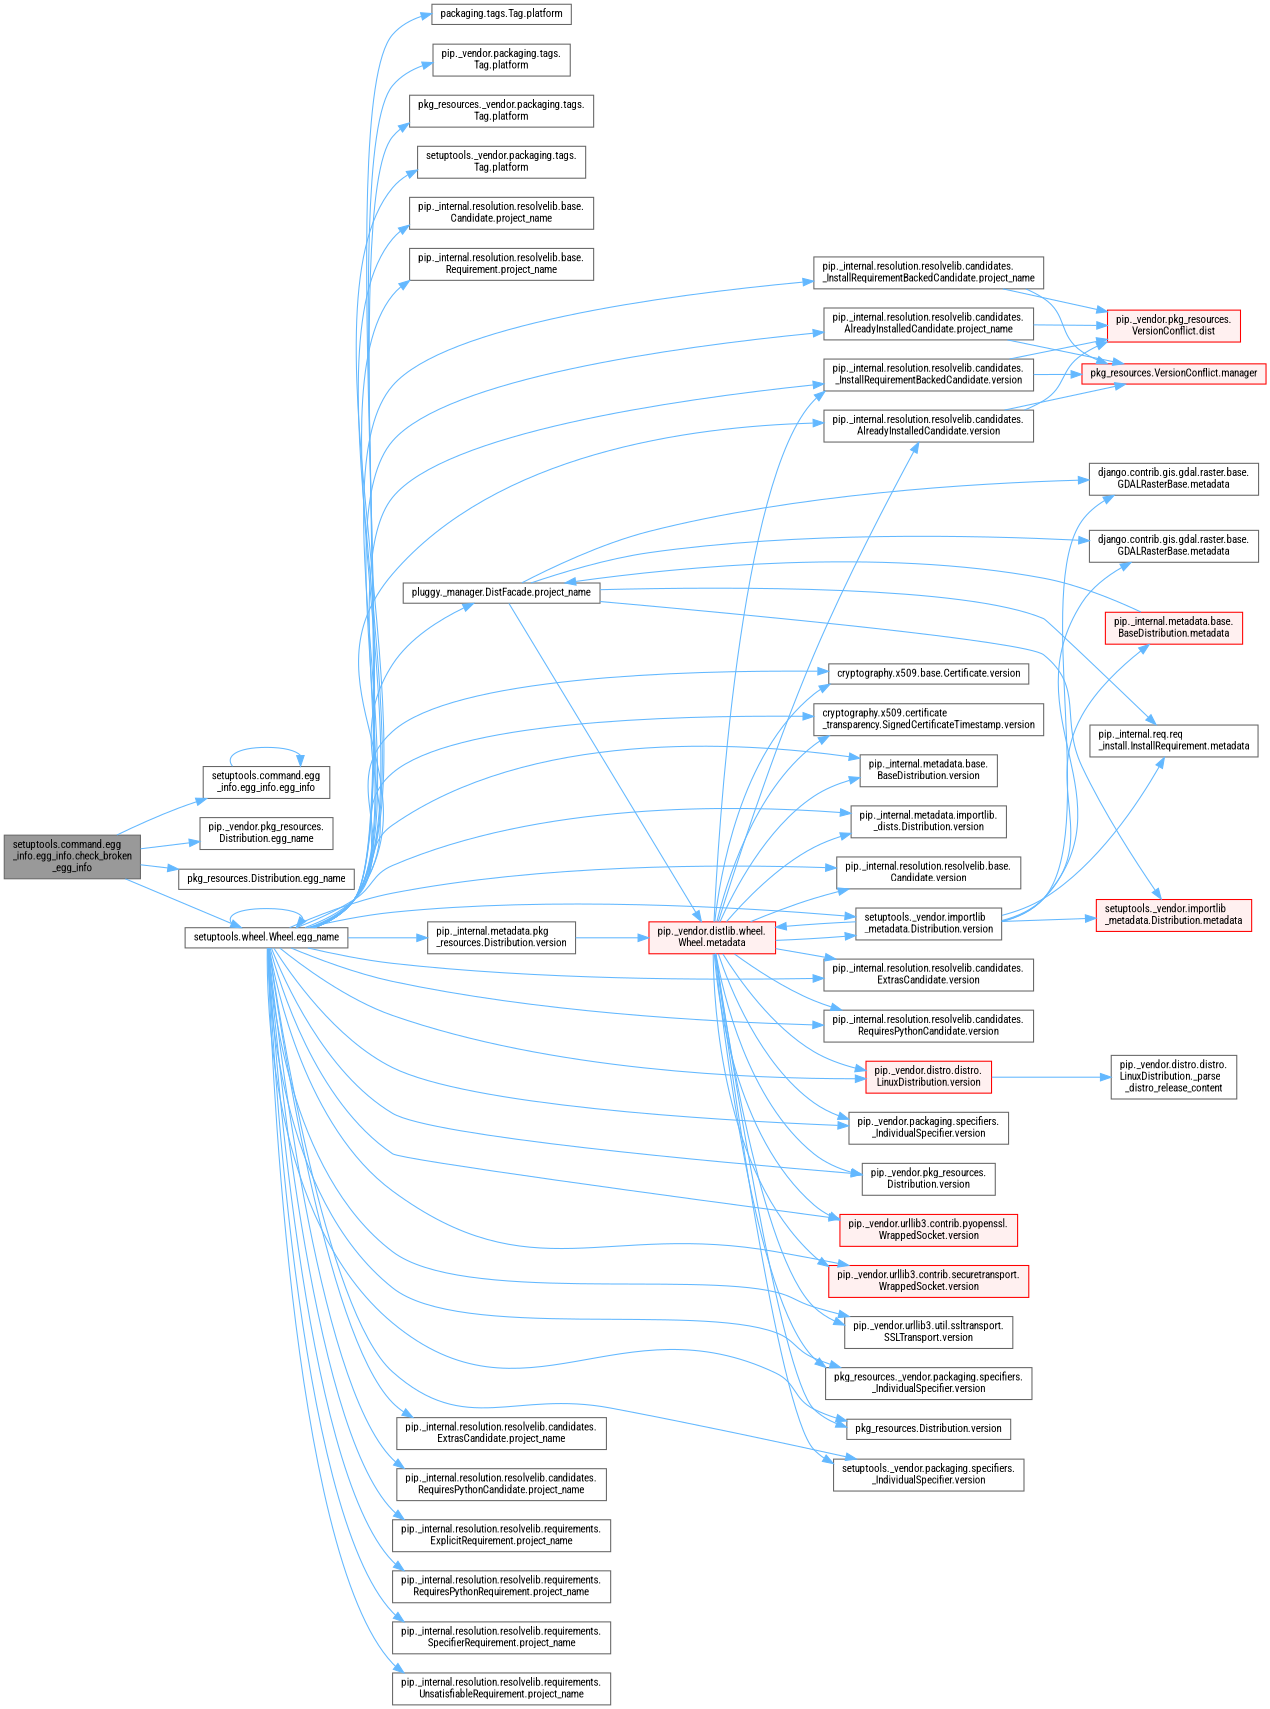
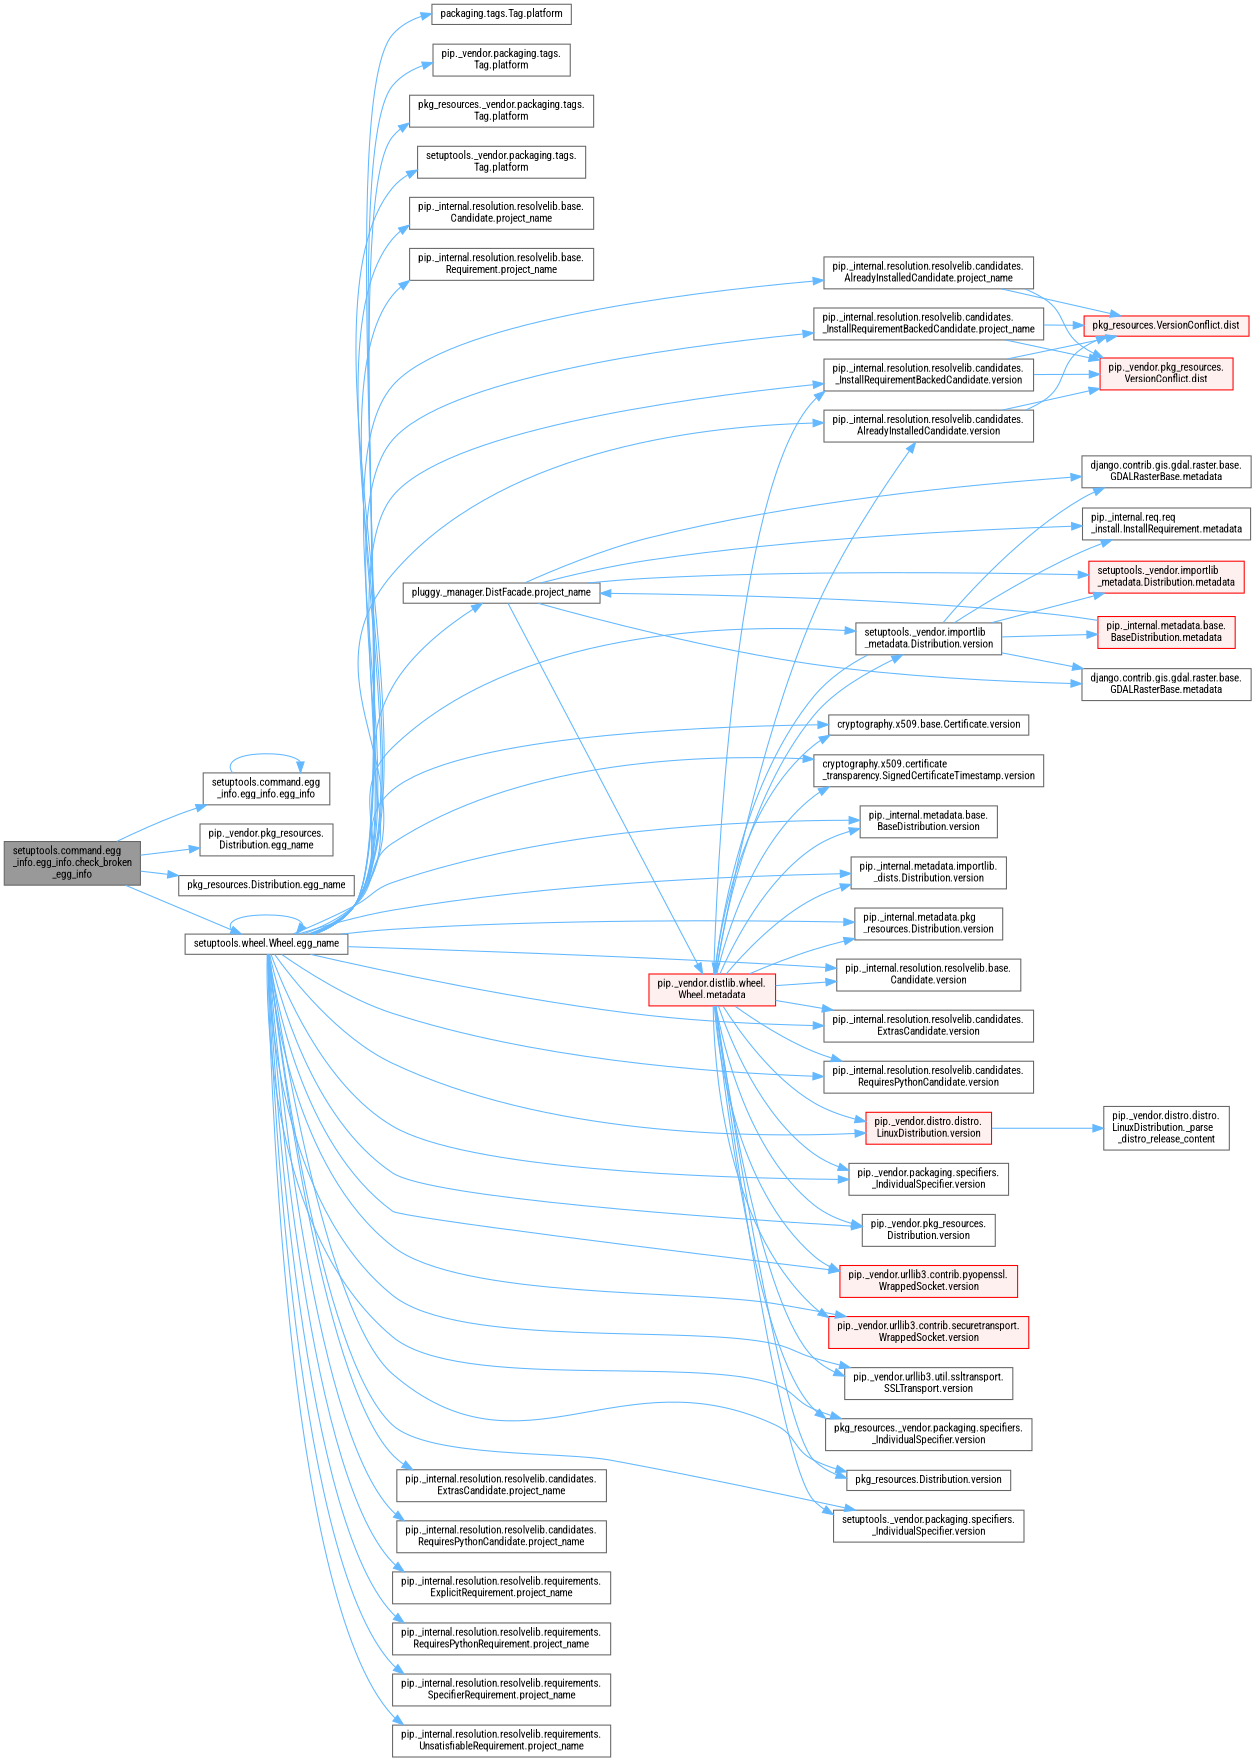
(1174, 374) -> (1167, 326)
(607, 938) -> (796, 956)
